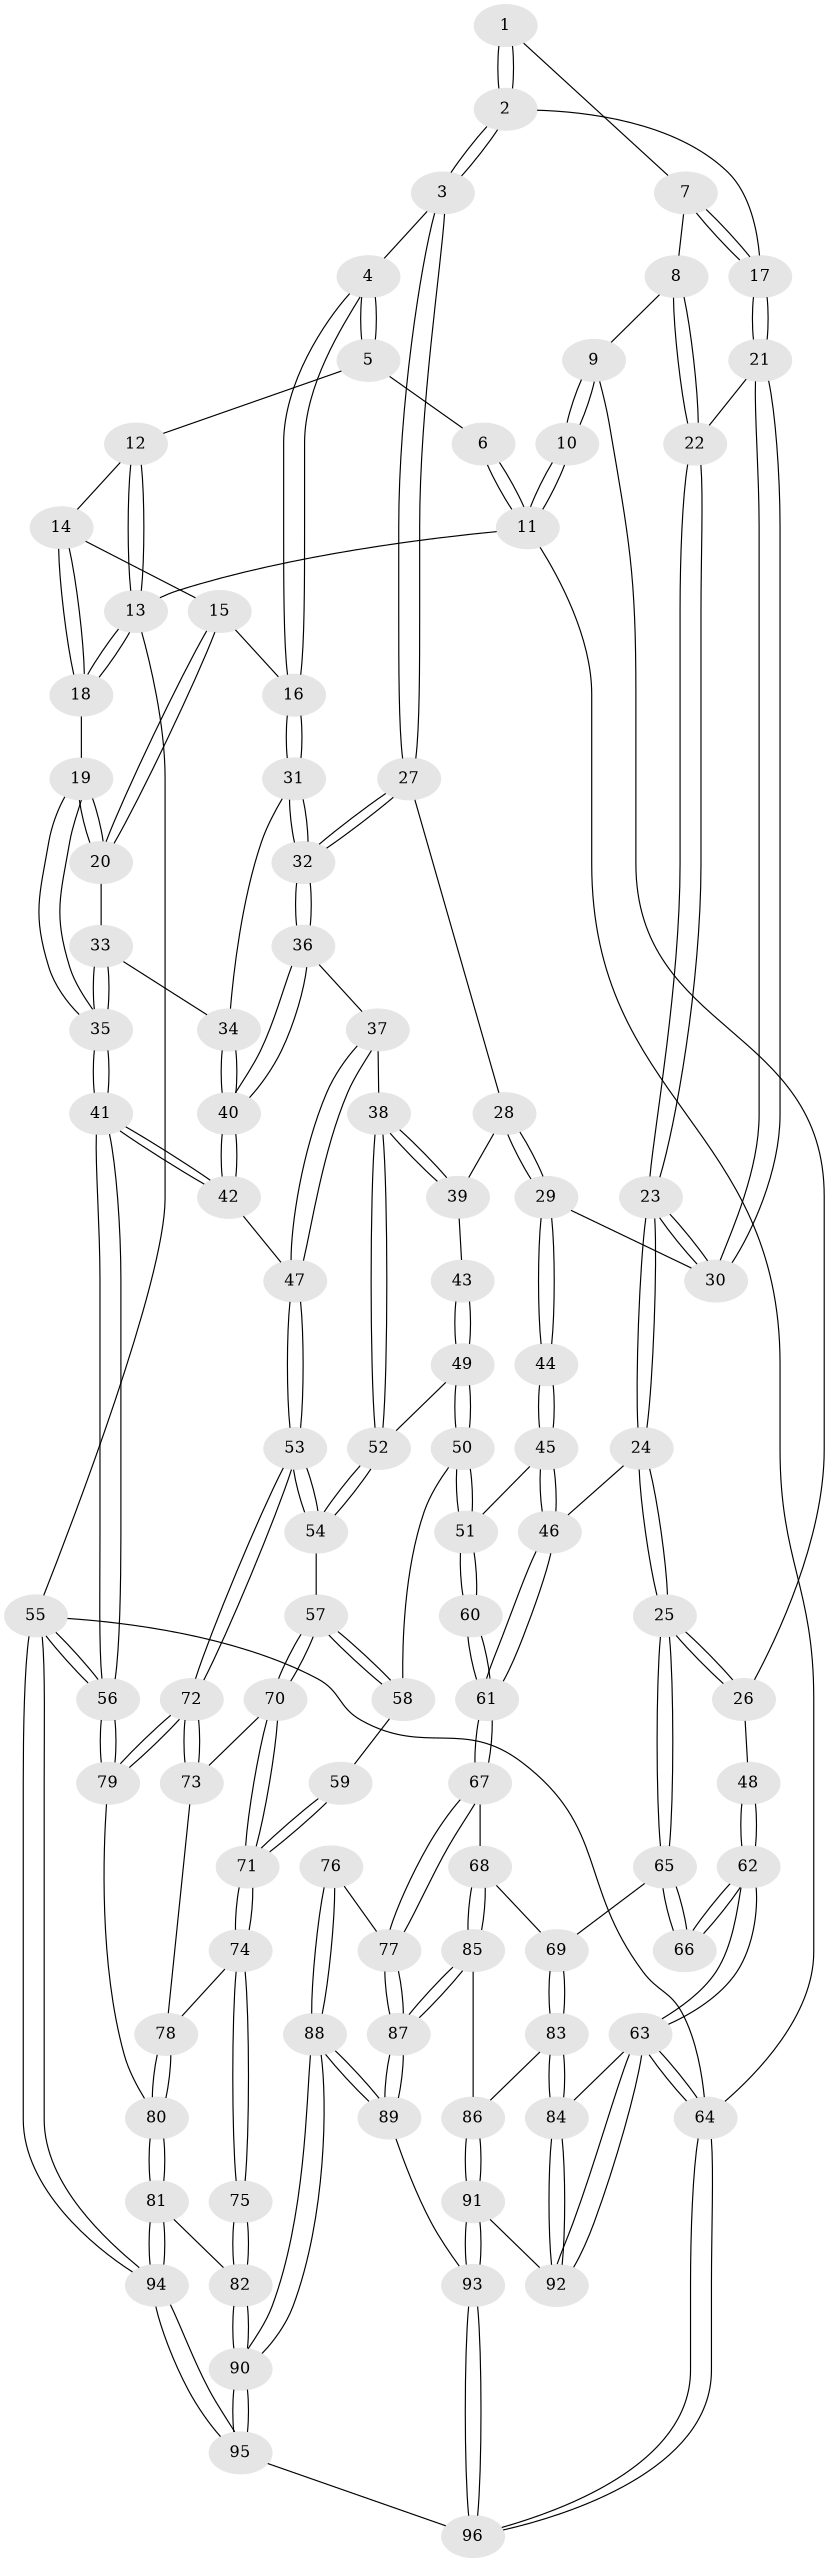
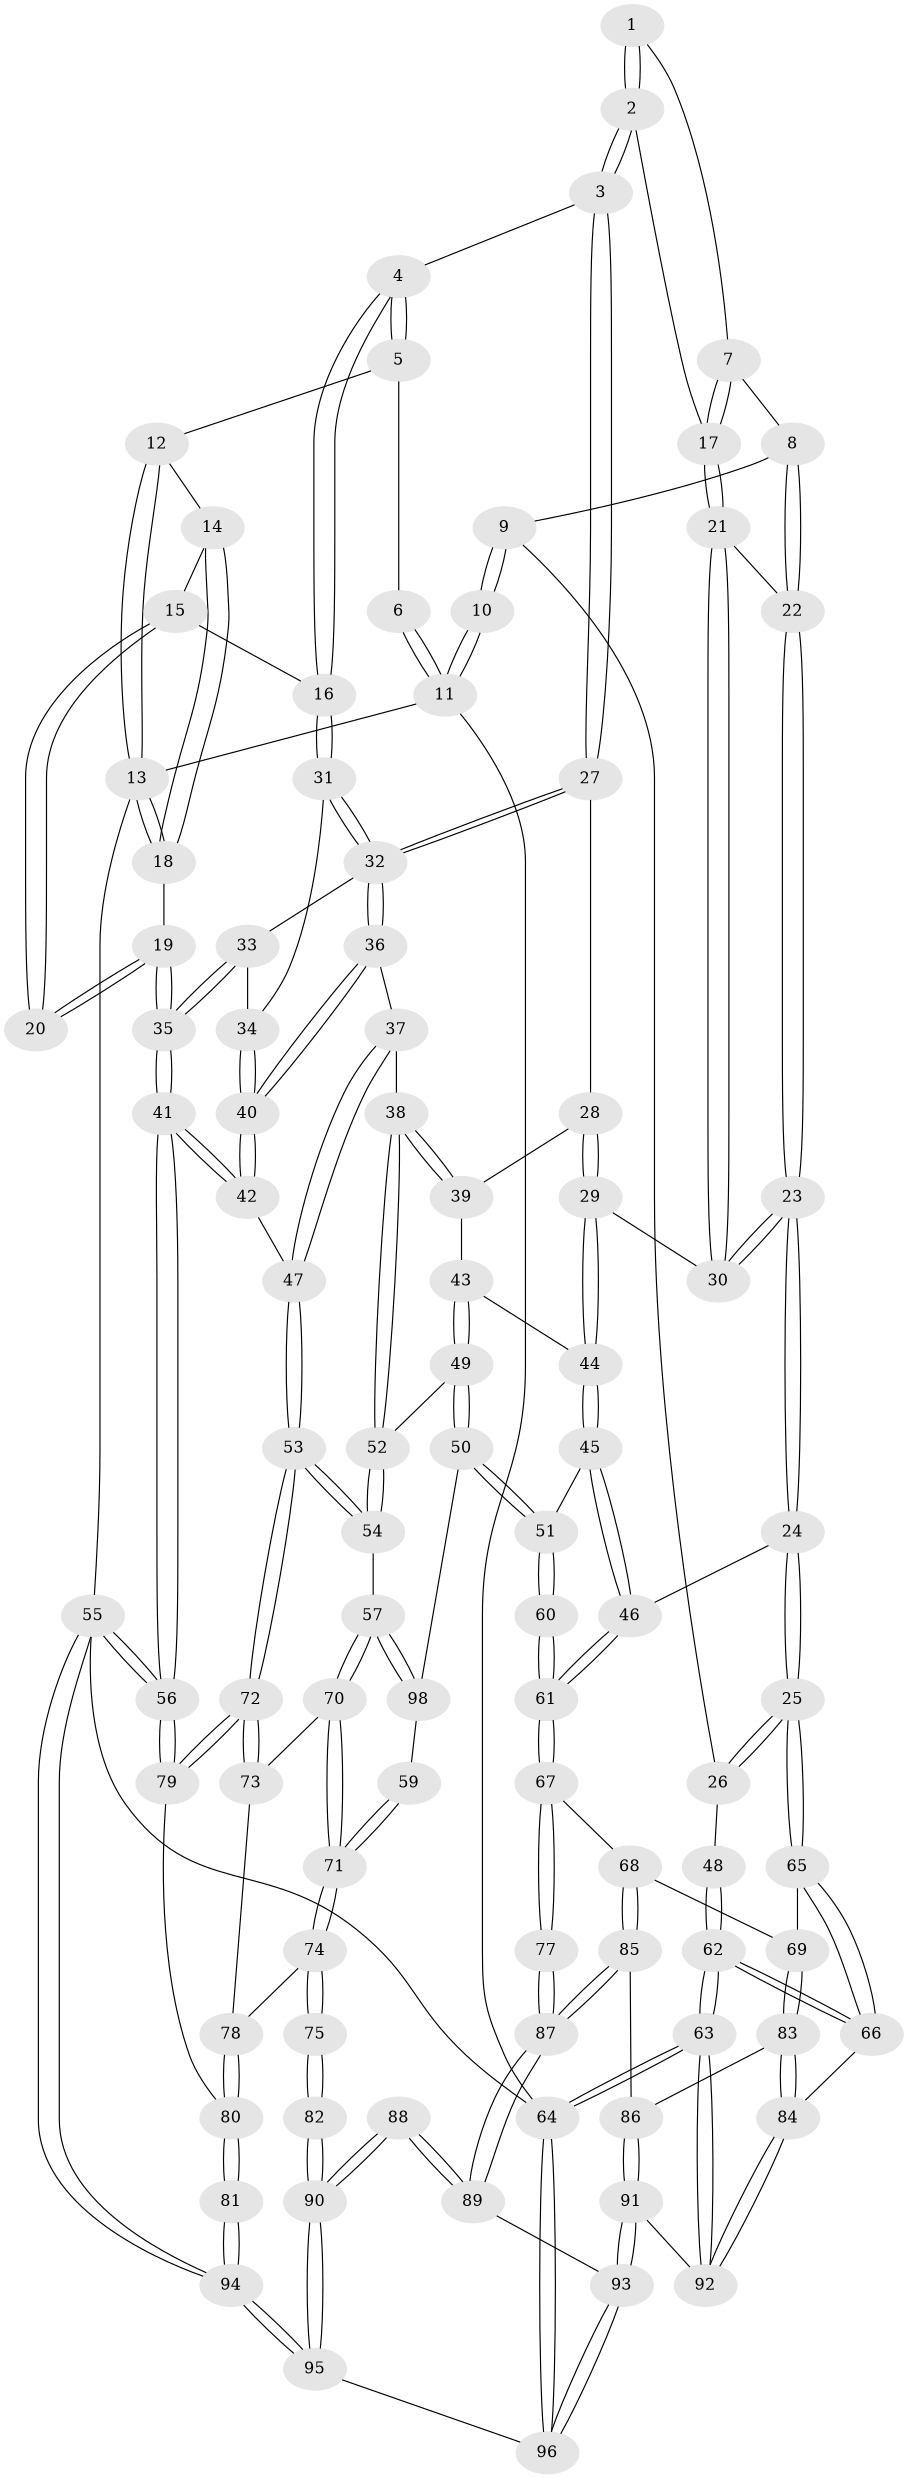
(101, 905) -> (318, 901)
none -> (517, 1318)
(403, 1700) -> (419, 1700)
(331, 1867) -> none
(599, 2076) -> (830, 2076)
(199, 2244) -> none
